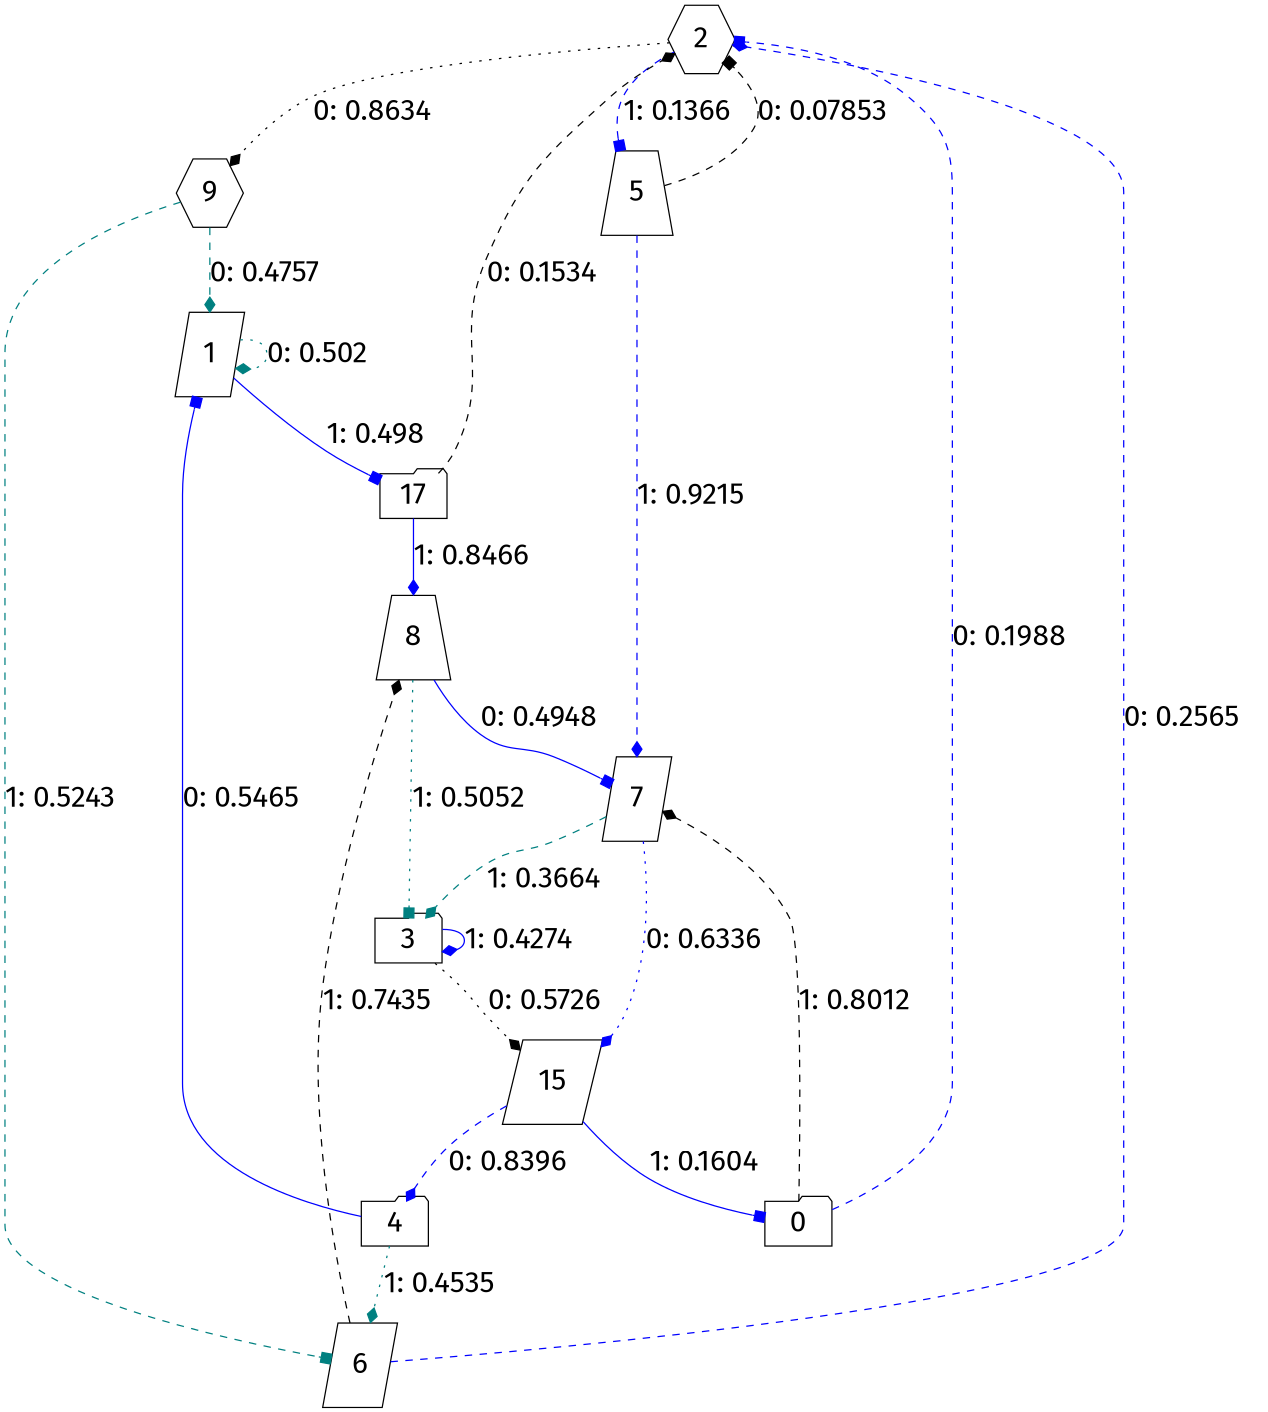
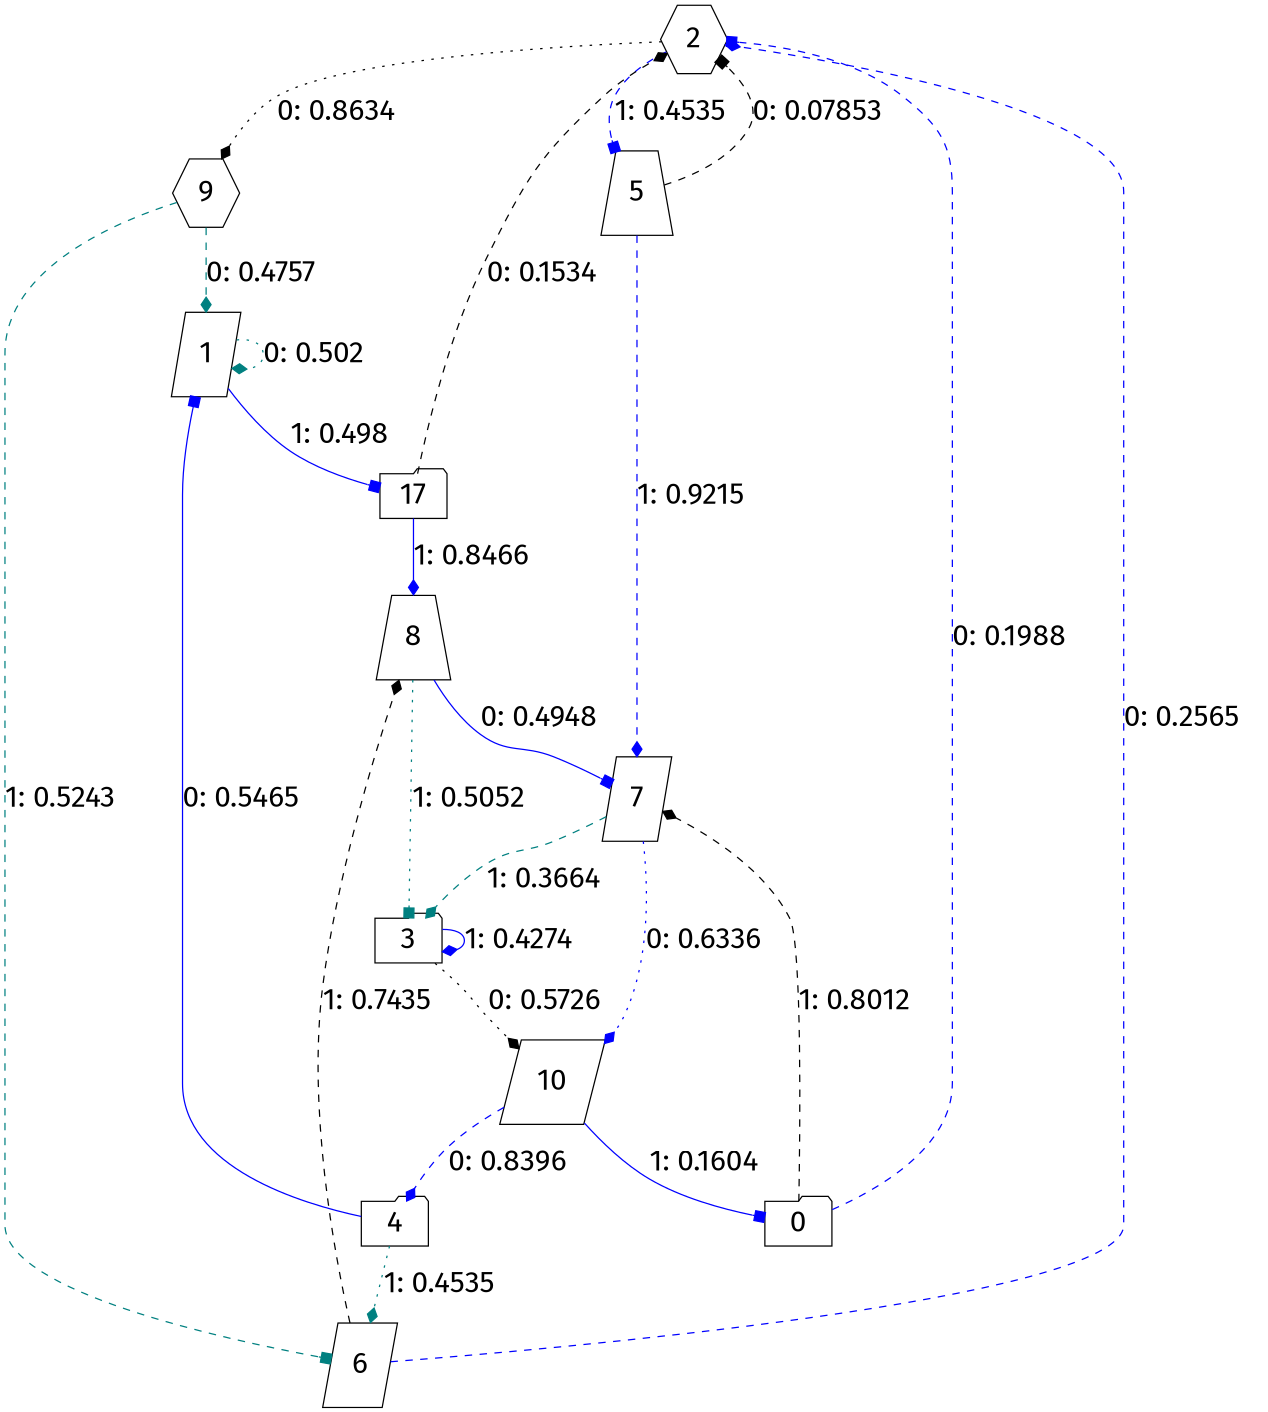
(689, 112) -> (682, 112)
(553, 1082) -> (553, 1082)
